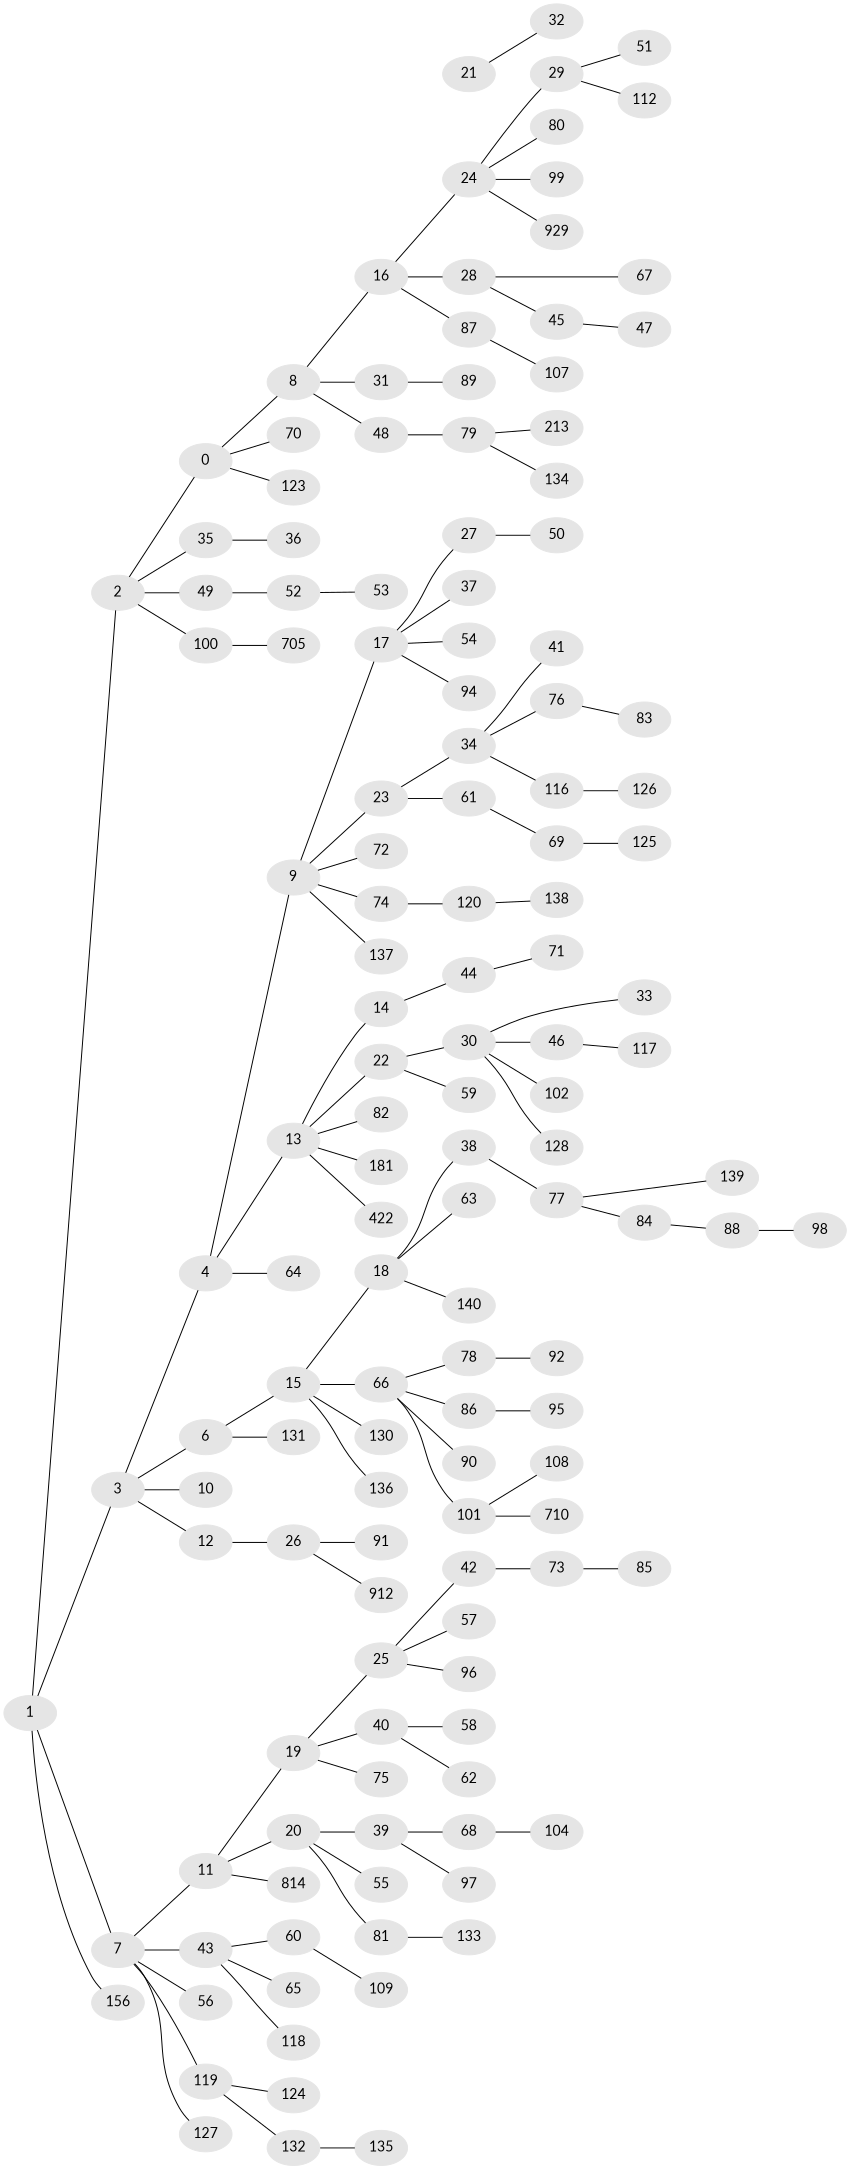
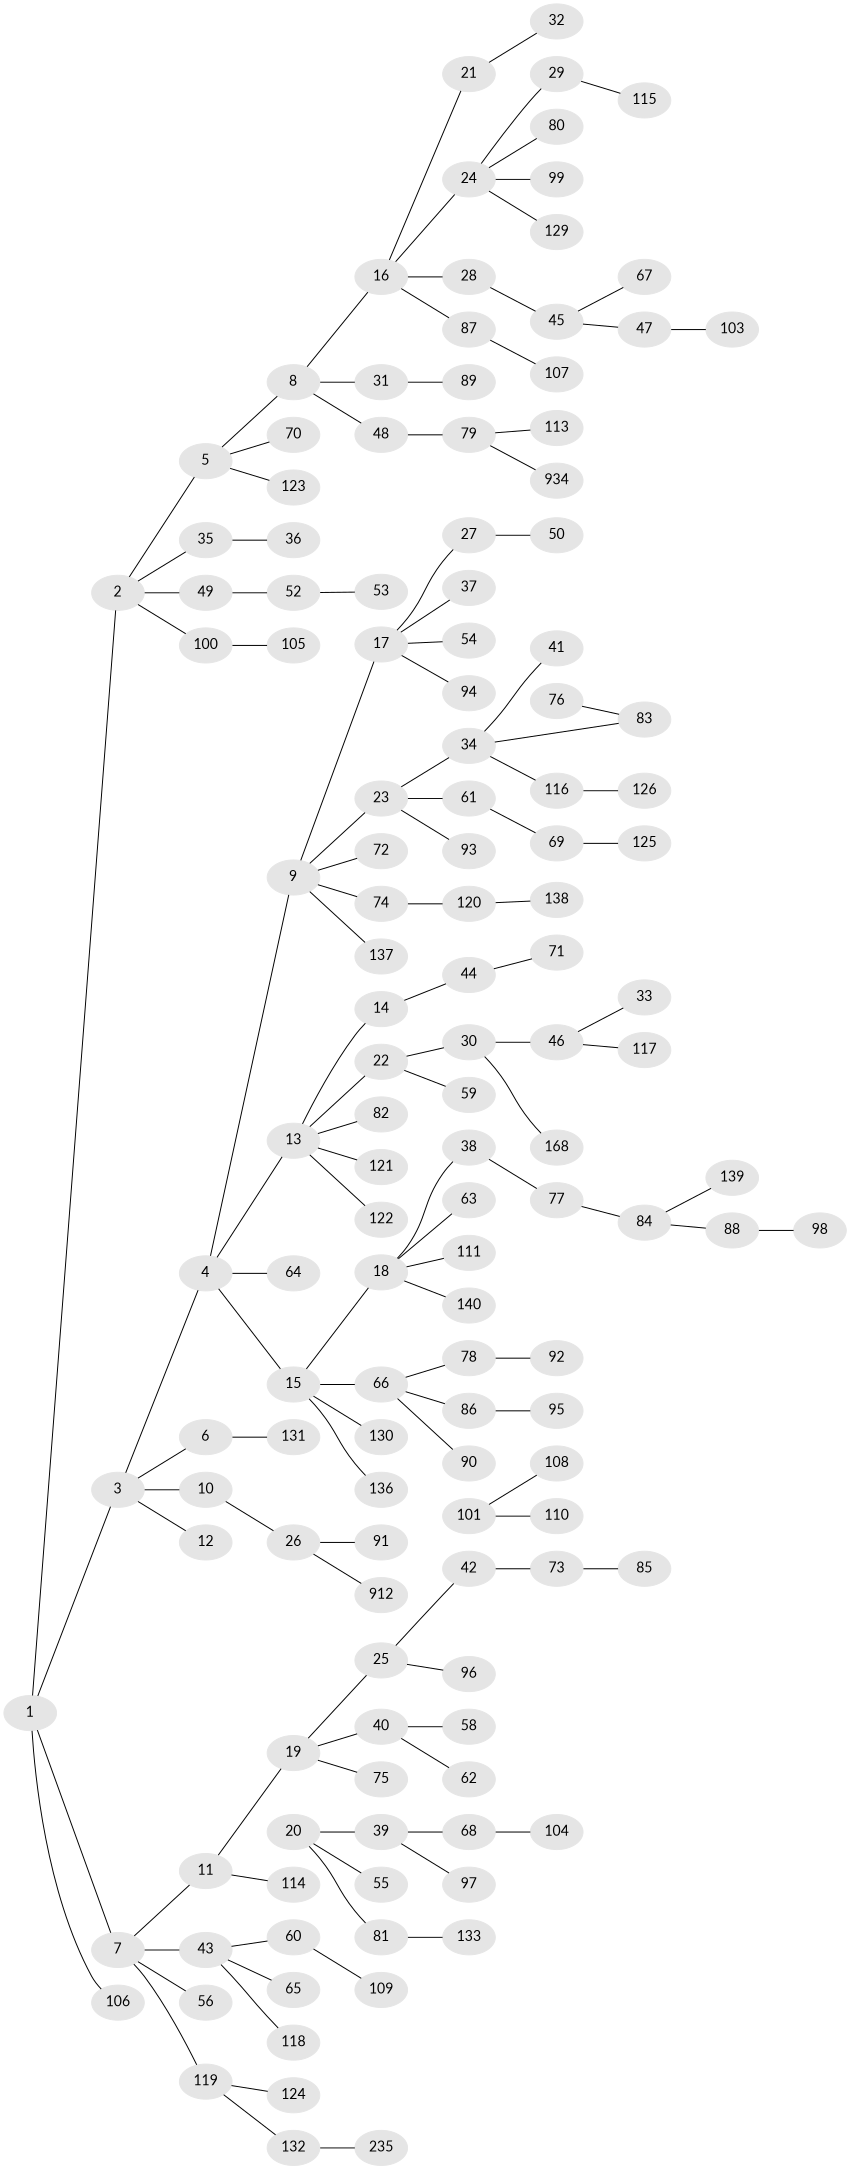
(644, 48) -> none
(644, 100) -> (644, 100)
none -> (425, 175)
(557, 232) -> (557, 232)
(557, 277) -> (601, 299)
none -> (732, 330)
(557, 428) -> (557, 428)
(206, 461) -> (206, 461)
(557, 481) -> (557, 481)
(293, 645) -> (293, 645)
(513, 723) -> (557, 733)
none -> (469, 851)
(553, 1010) -> (601, 1020)
(557, 1095) -> none
(557, 1148) -> (557, 1148)
(381, 1167) -> (381, 1167)
(645, 1189) -> (688, 1200)
(381, 1220) -> (381, 1220)
none -> (469, 1253)
(250, 1411) -> (250, 1329)
(425, 1450) -> none
(557, 1516) -> (557, 1516)
(250, 1542) -> (250, 1516)
(469, 1621) -> none
(250, 1852) -> none
(293, 1885) -> (293, 1885)
(118, 2003) -> (118, 2003)
(206, 2134) -> none
(381, 2148) -> (381, 2148)
